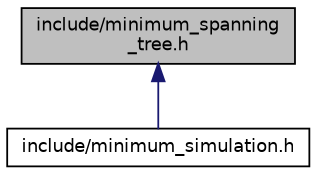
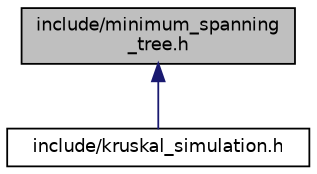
(158, 147) -> (158, 147)
